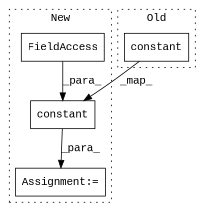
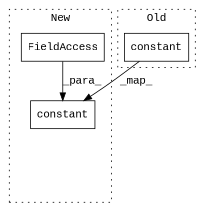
(60, 182) -> none
